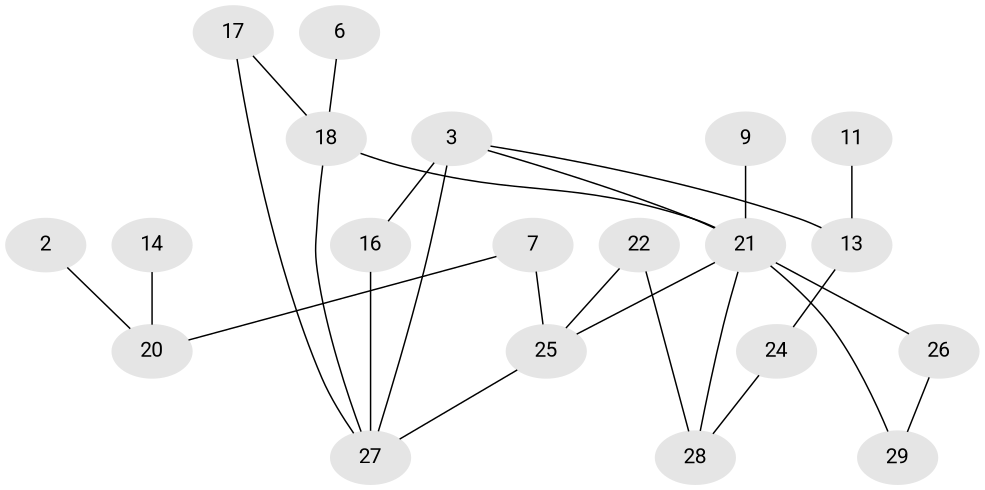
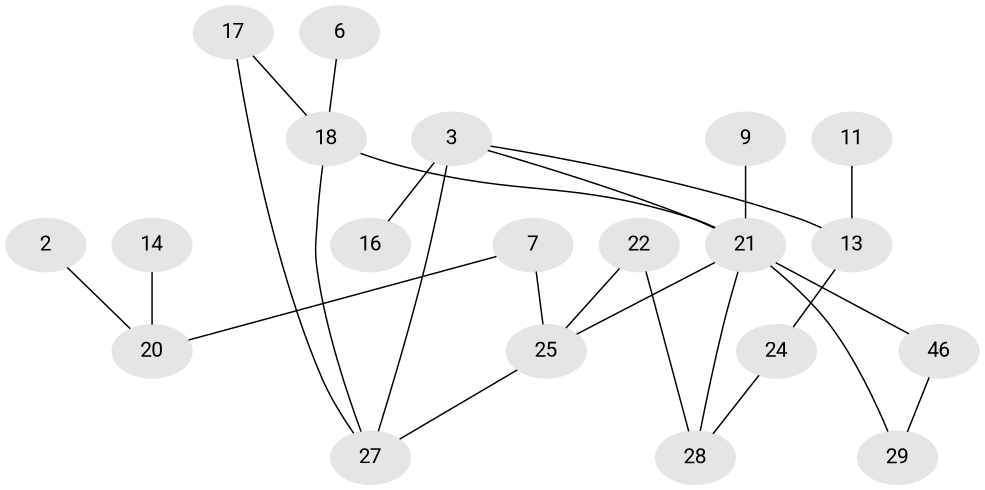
(371, 351) -> none
(939, 351) -> (939, 351)
